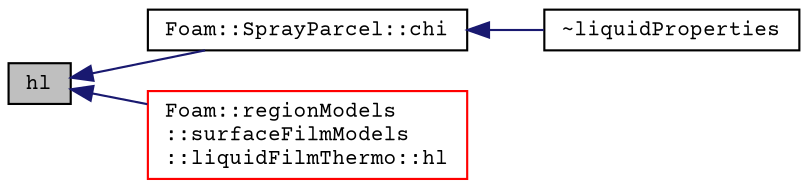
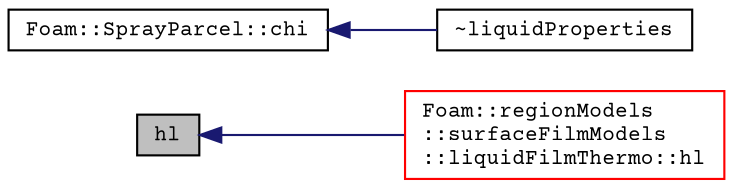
(149, 62) -> none
